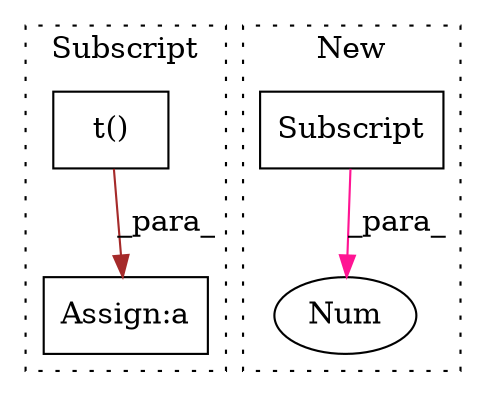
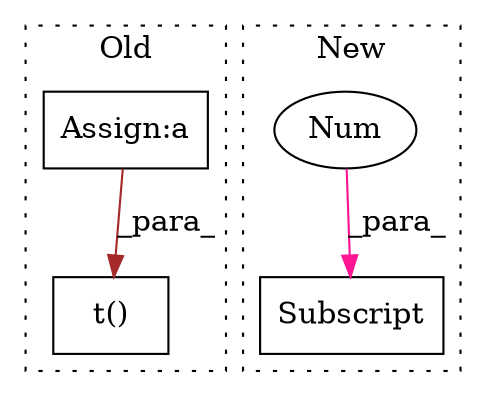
(126, 50) -> (126, 50)
(117, 212) -> (119, 212)
(349, 212) -> (348, 212)
